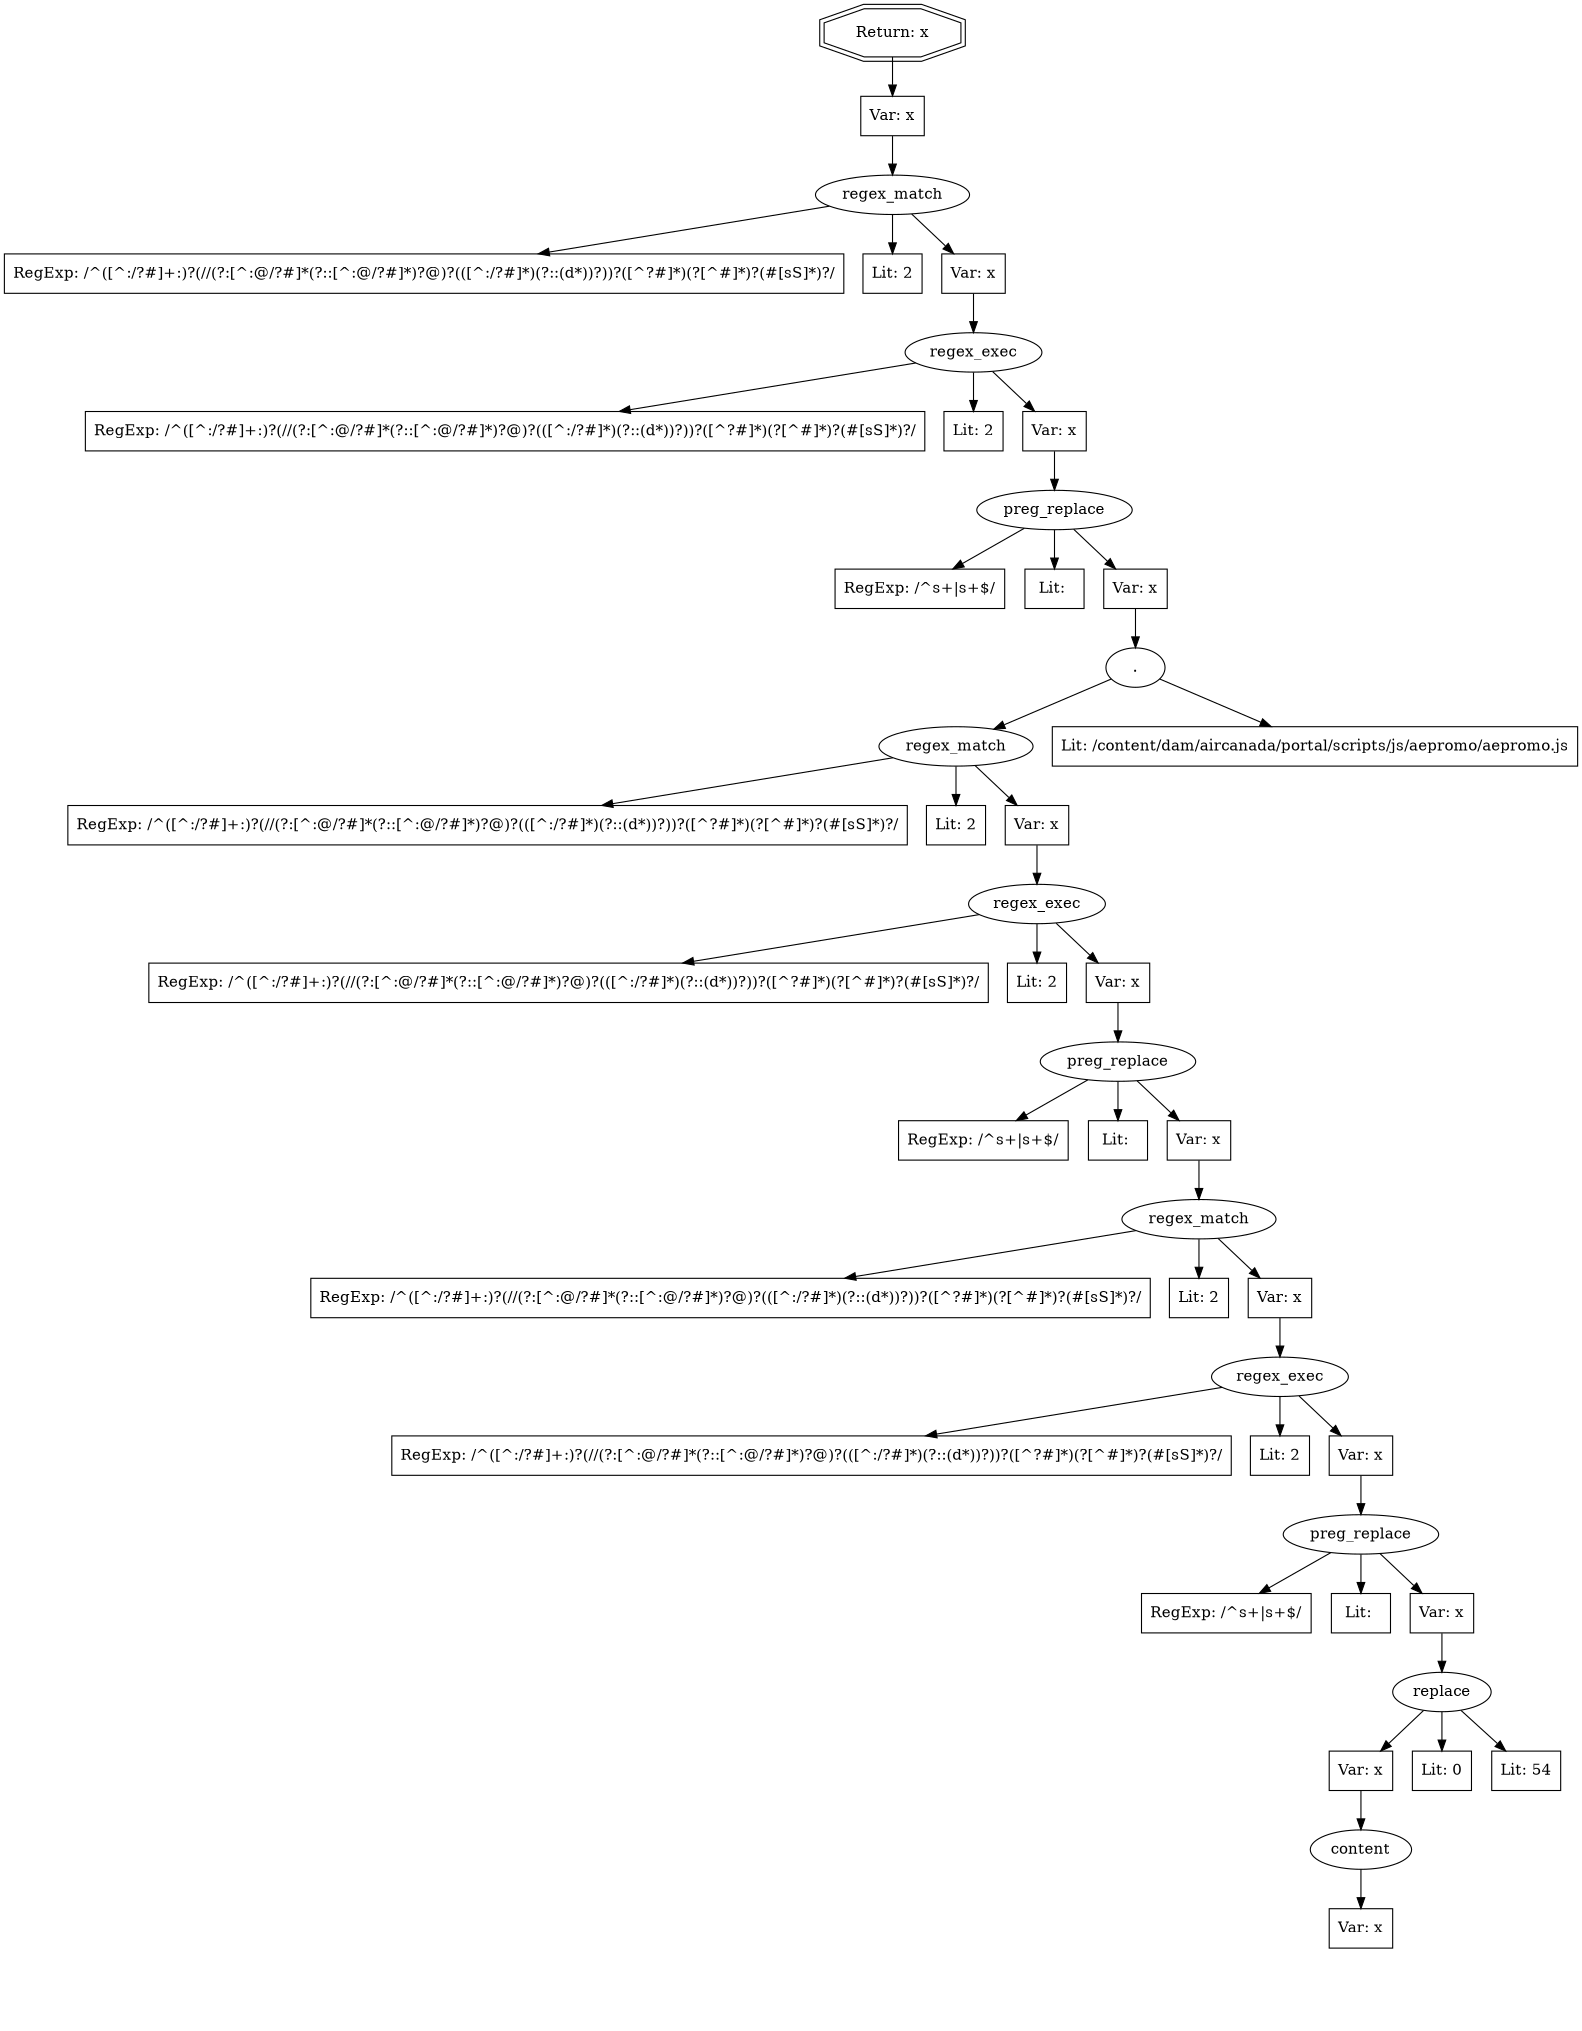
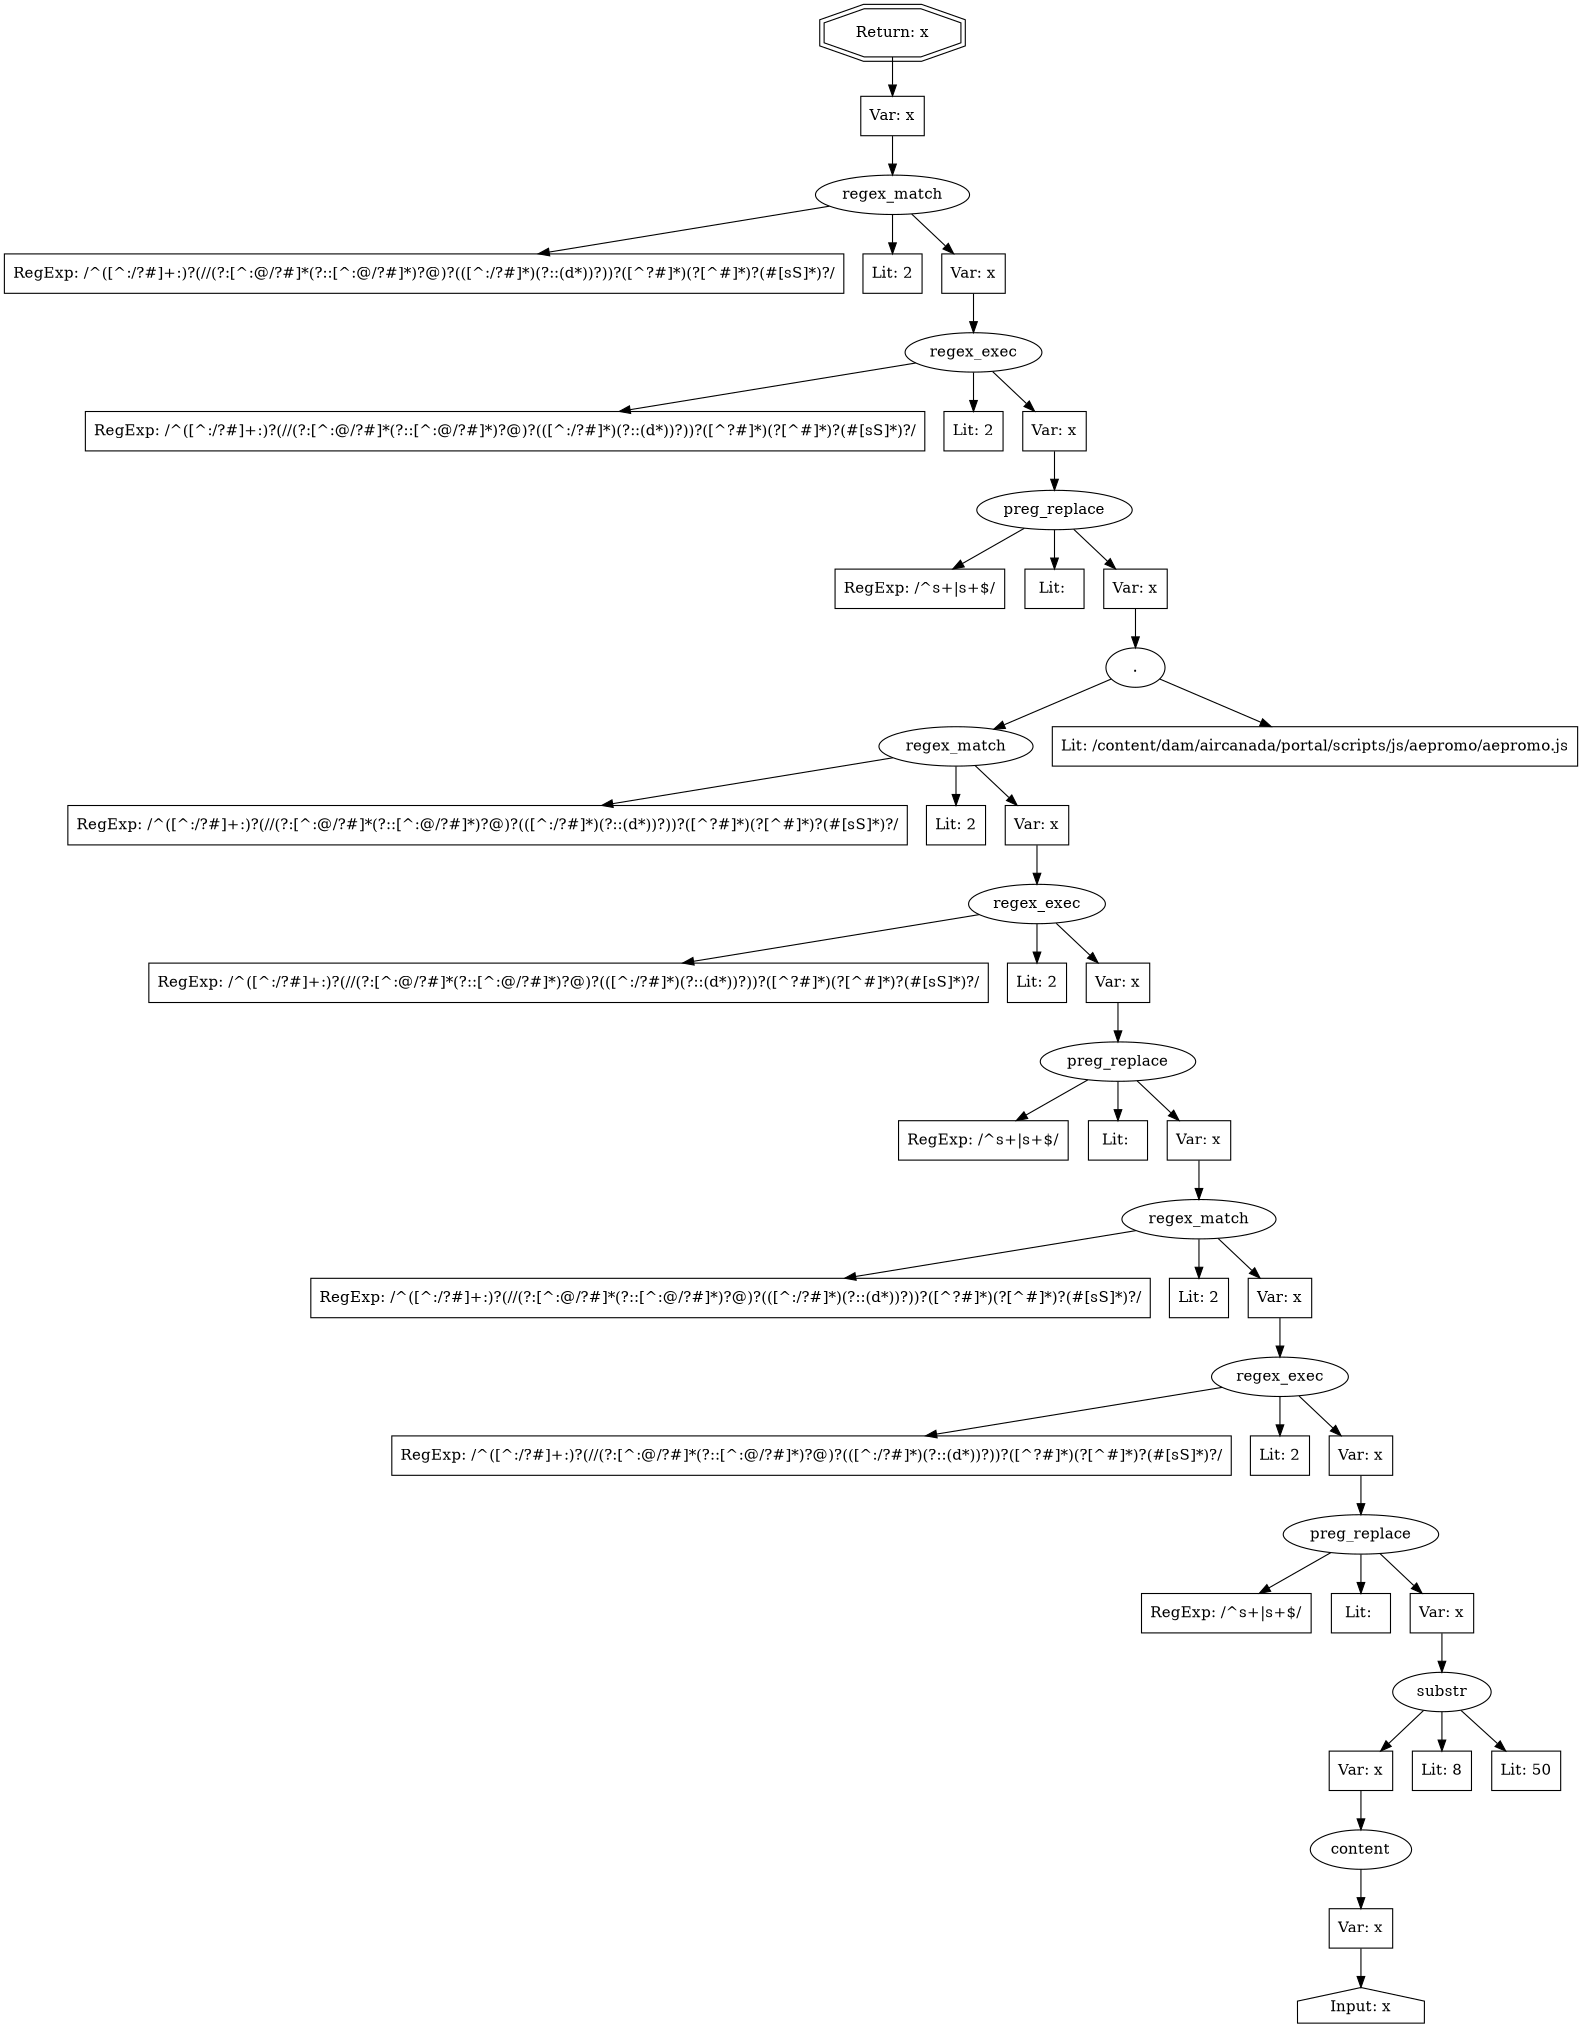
(1442, 1692) -> (1442, 1692)
(1442, 1771) -> (1442, 1771)
(1526, 1771) -> (1526, 1771)
none -> (1361, 2007)
